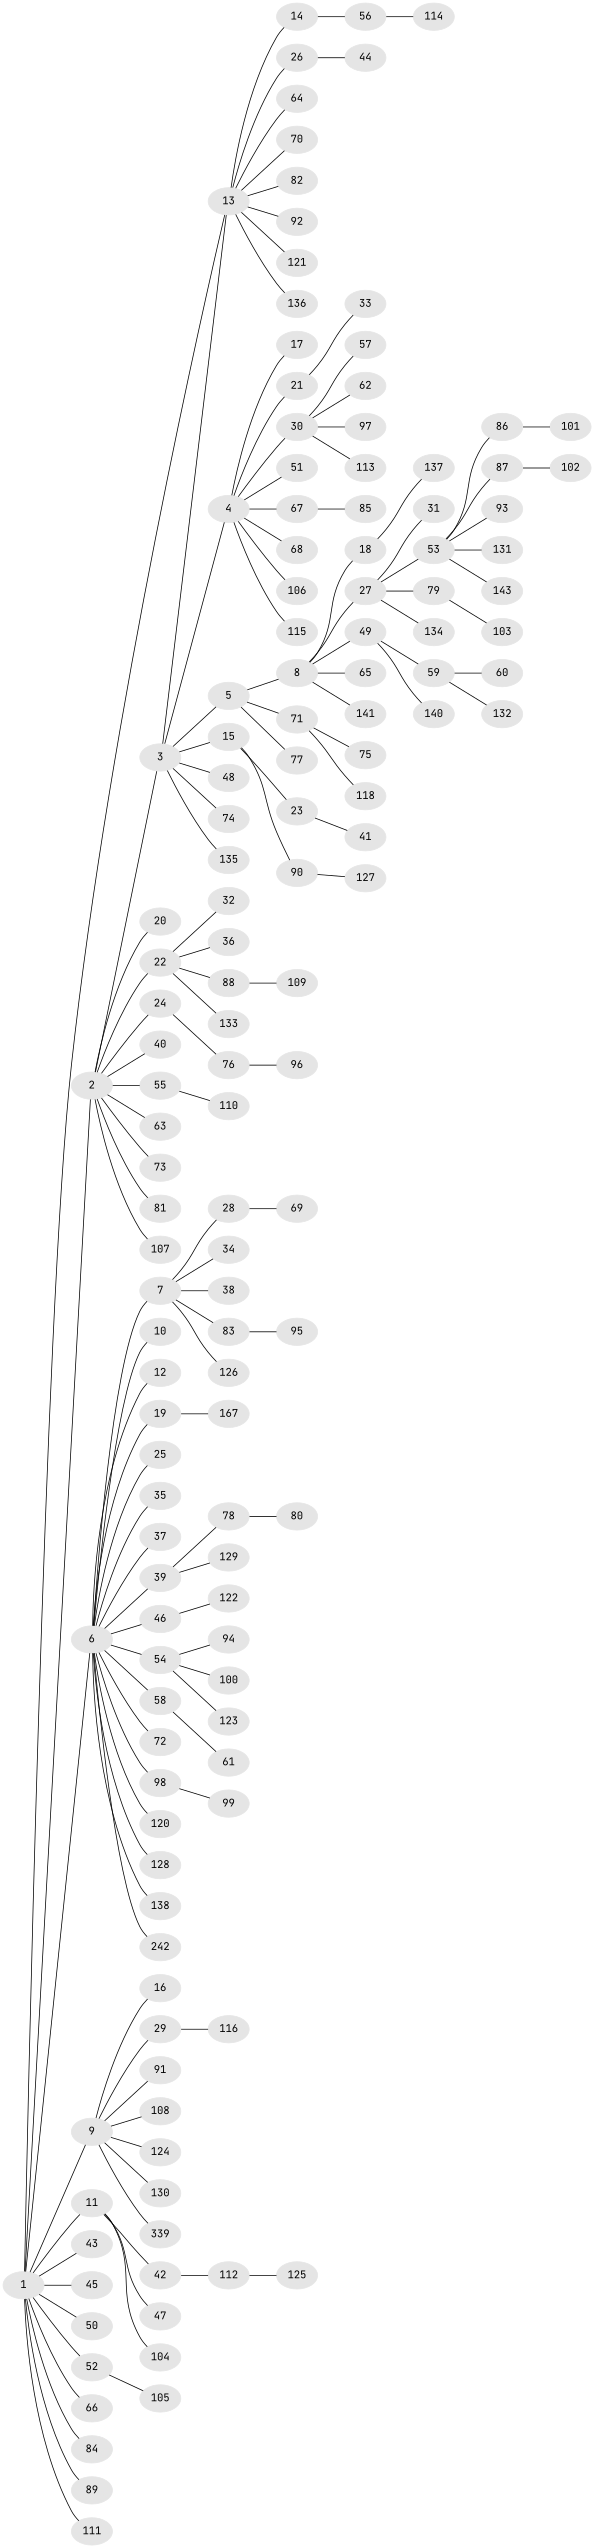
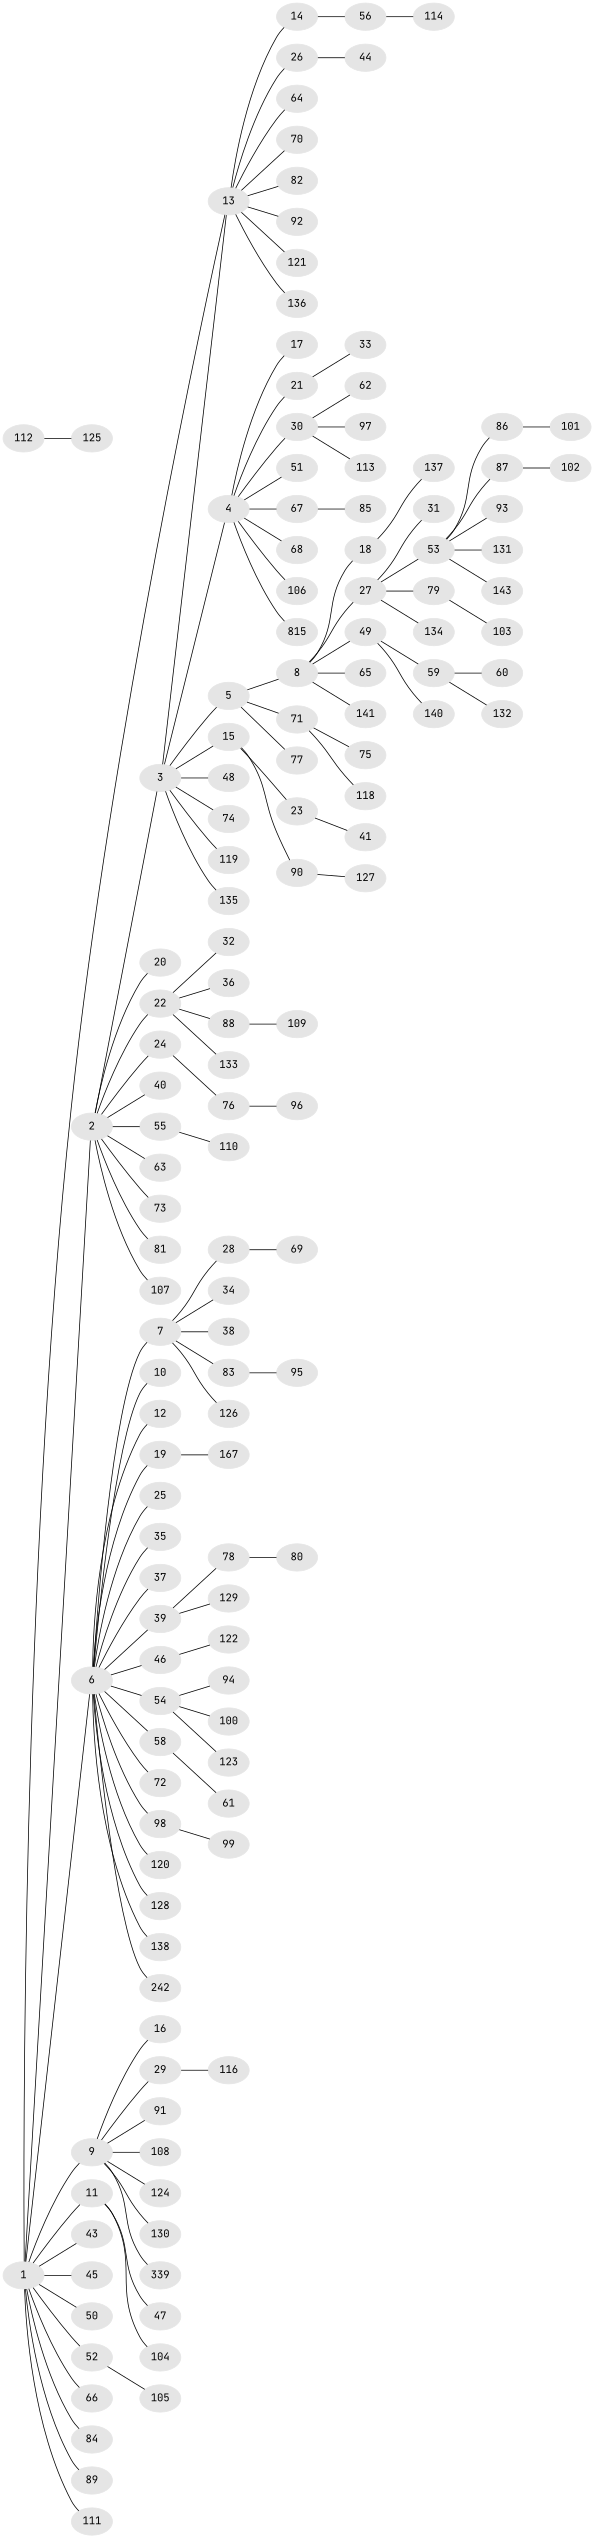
(365, 345) -> none
(297, 632) -> (297, 632)
none -> (229, 860)
(160, 2275) -> none
